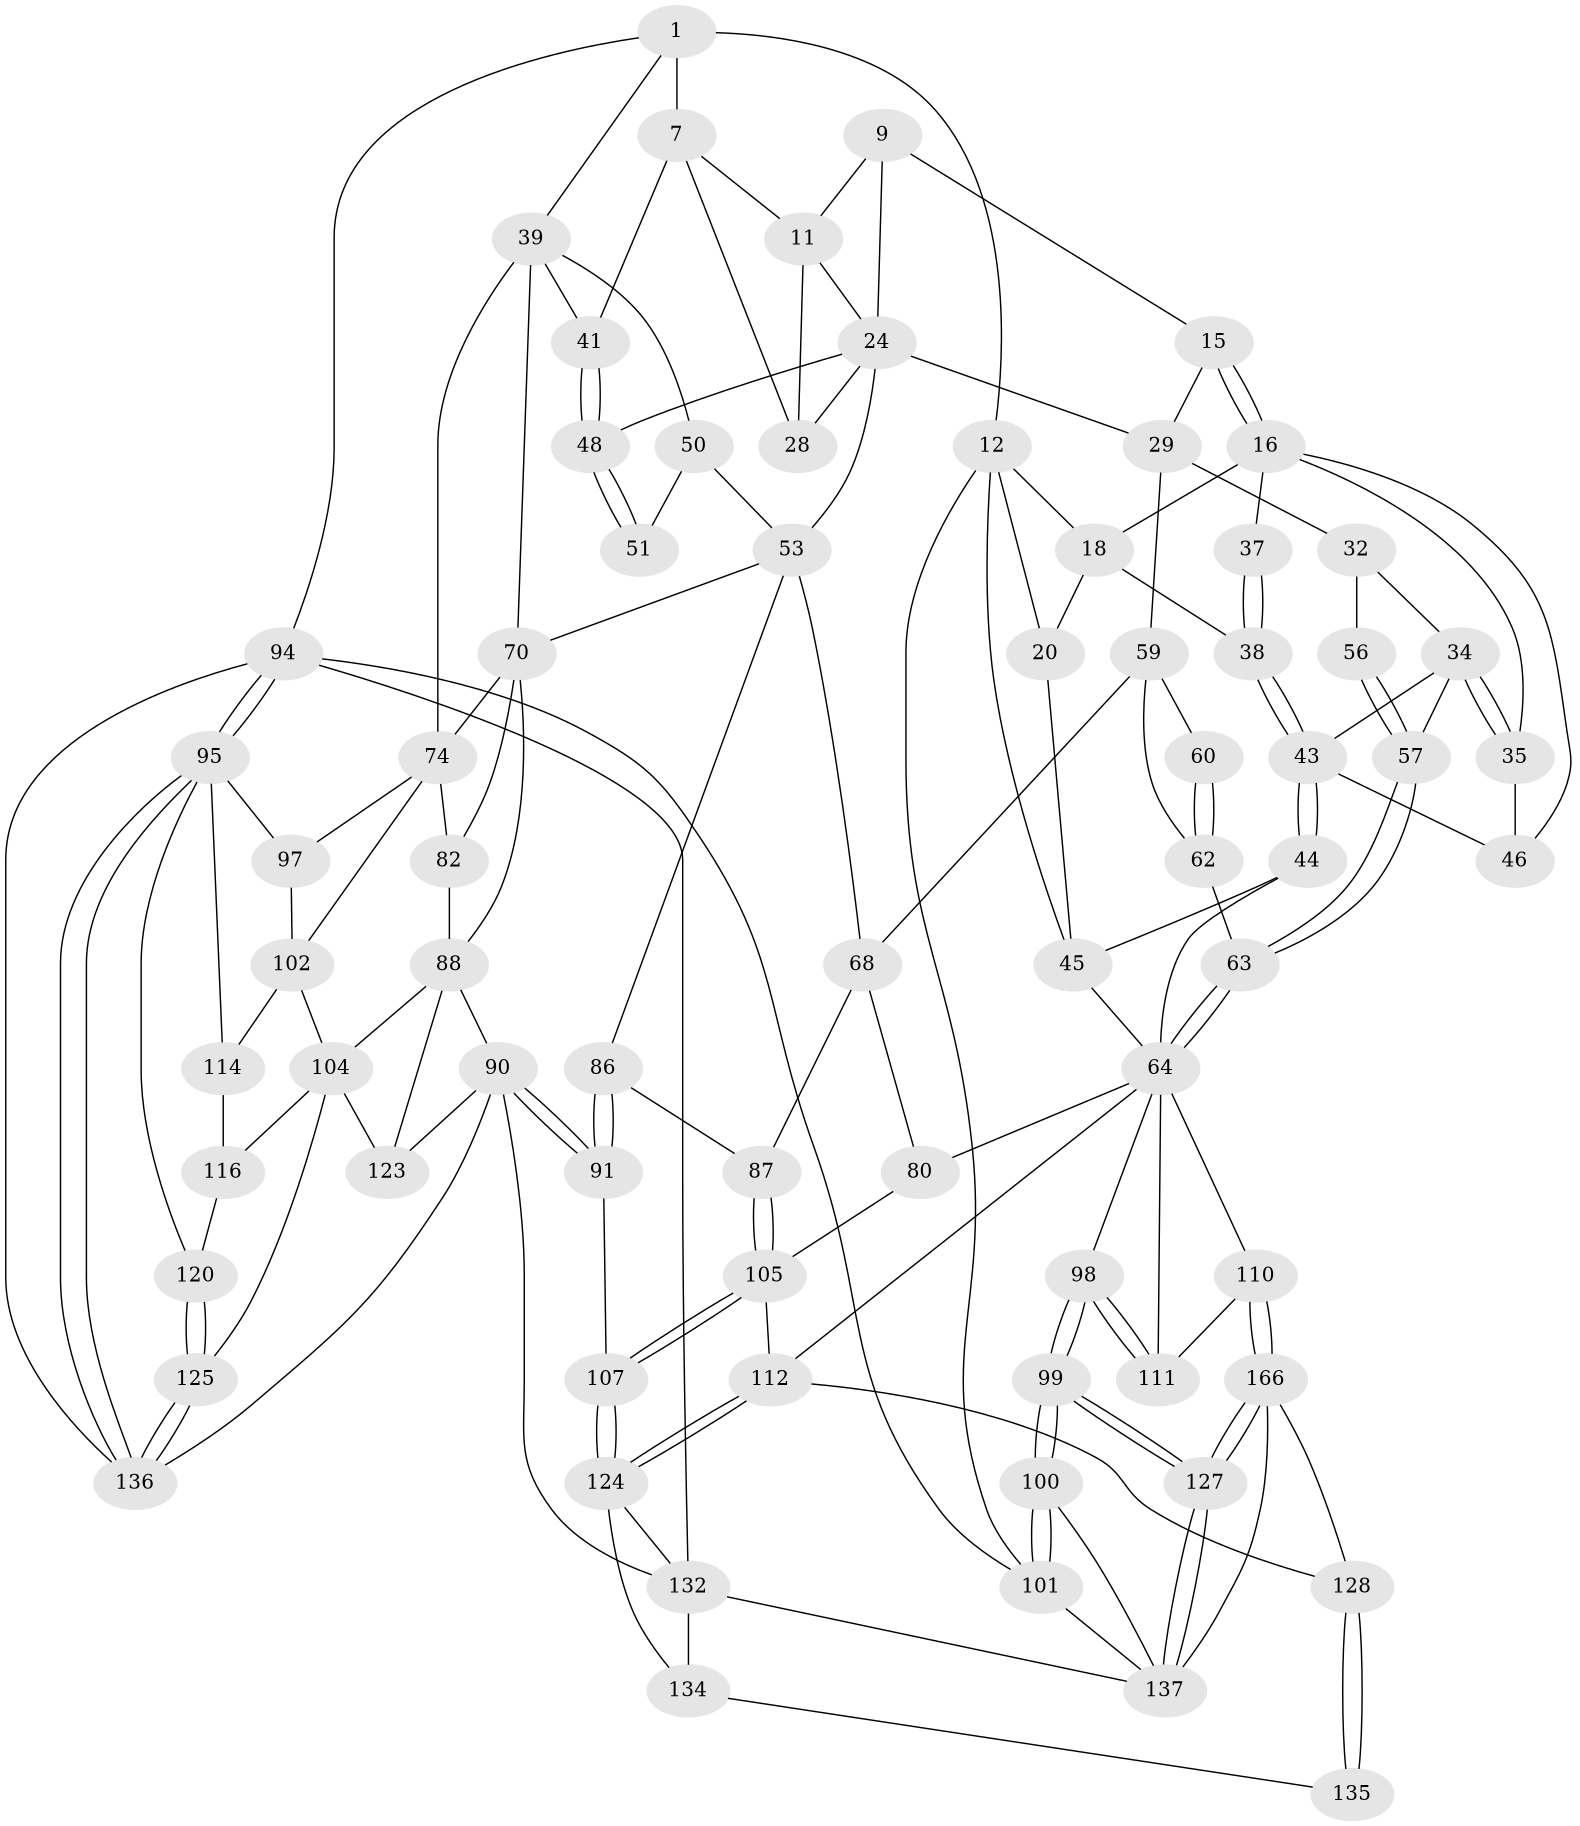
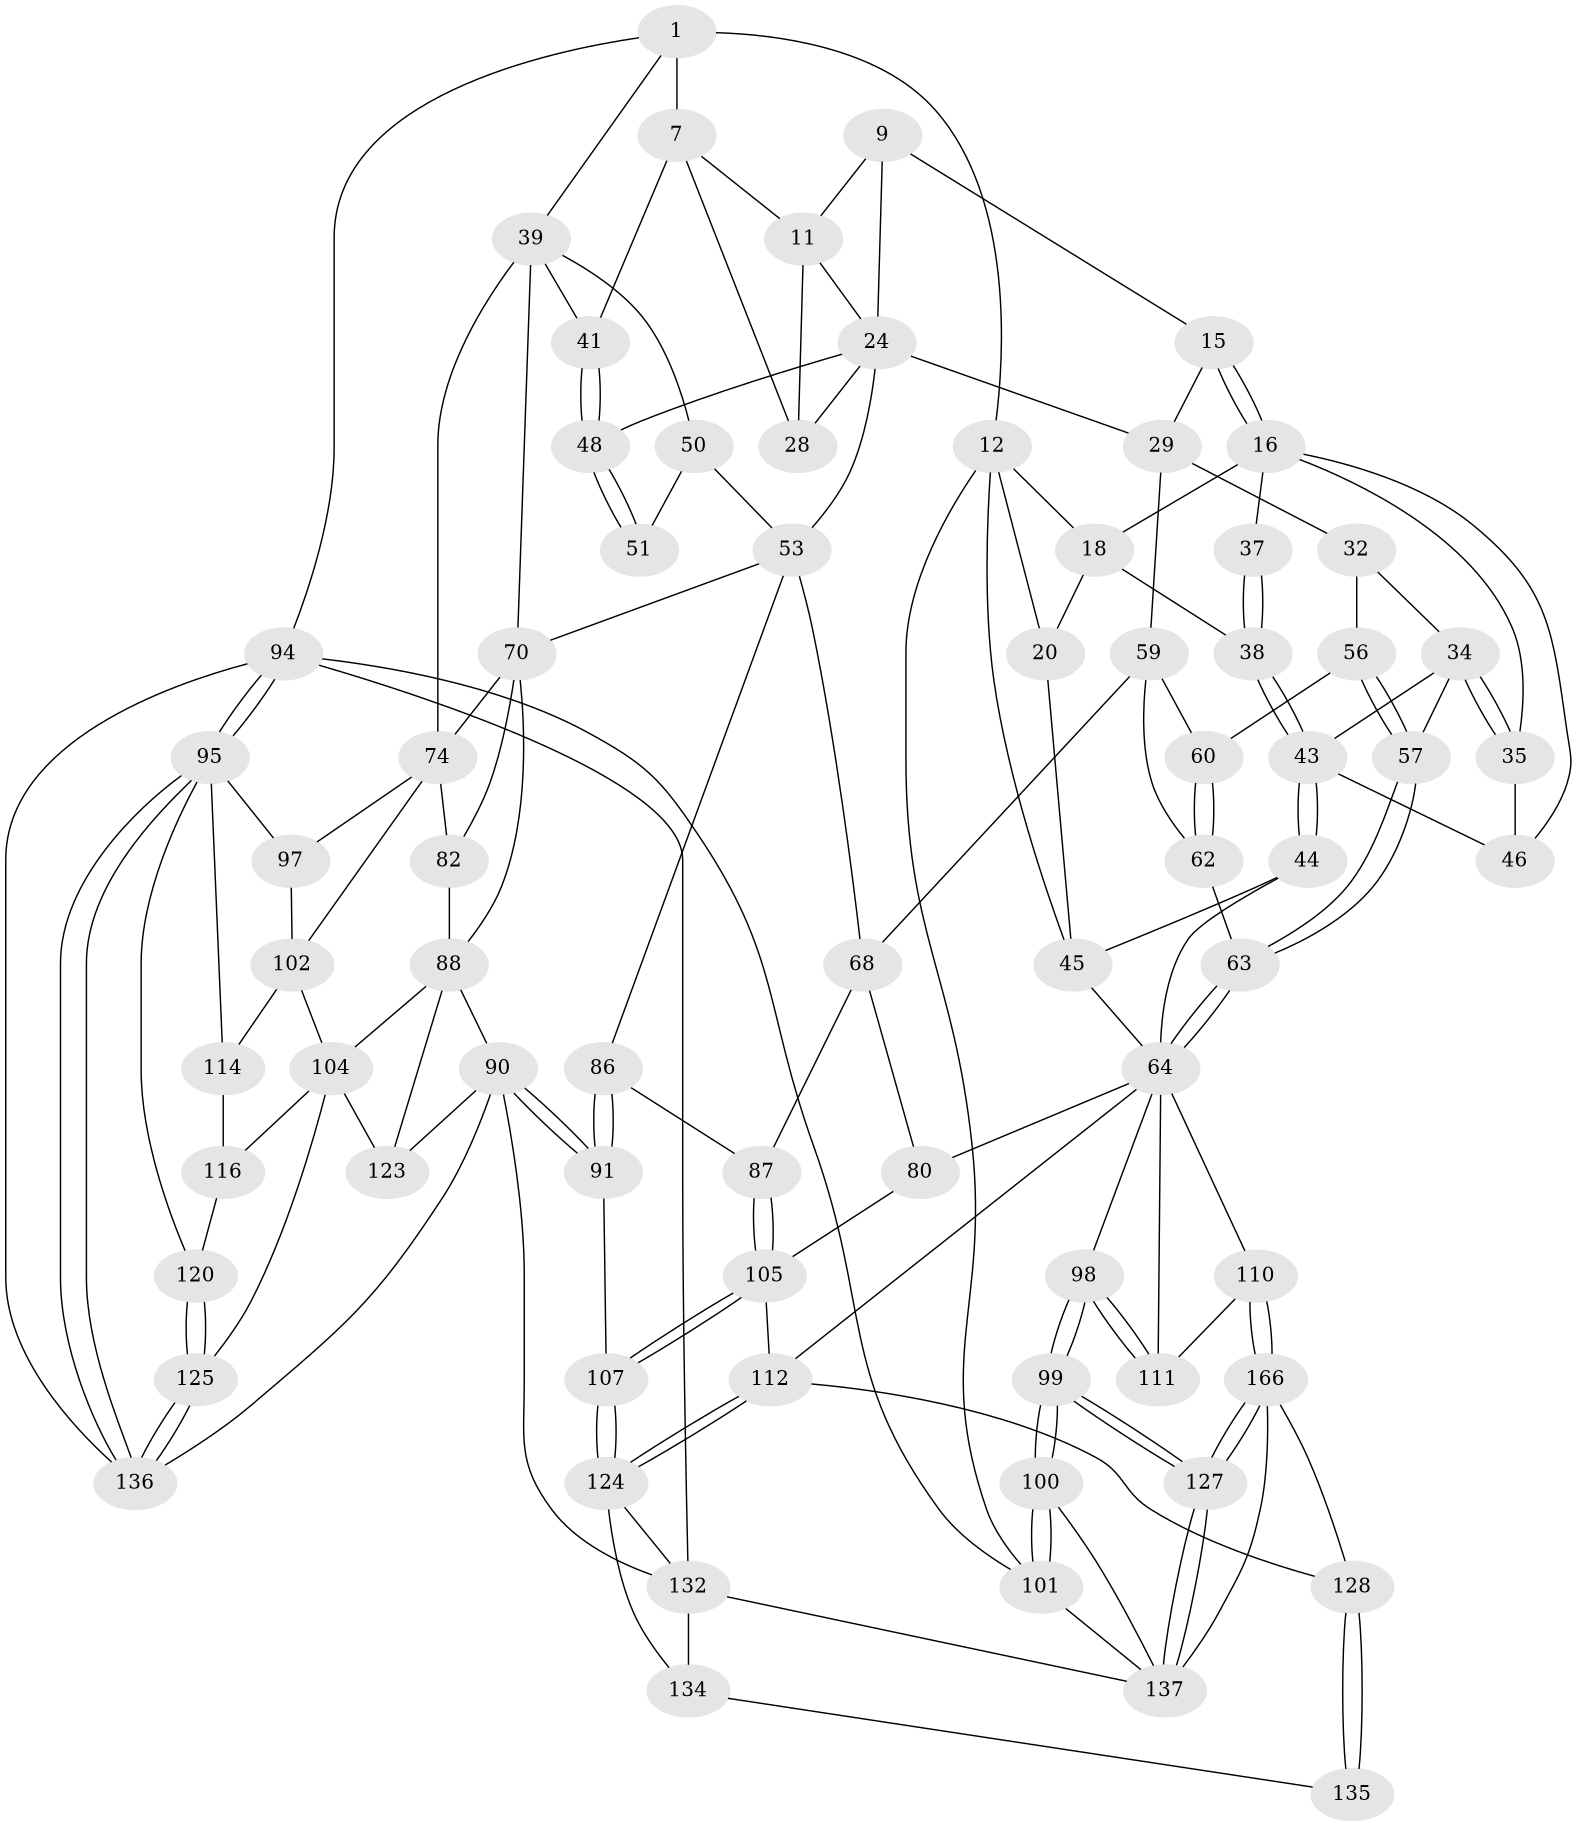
none -> (1295, 696)
